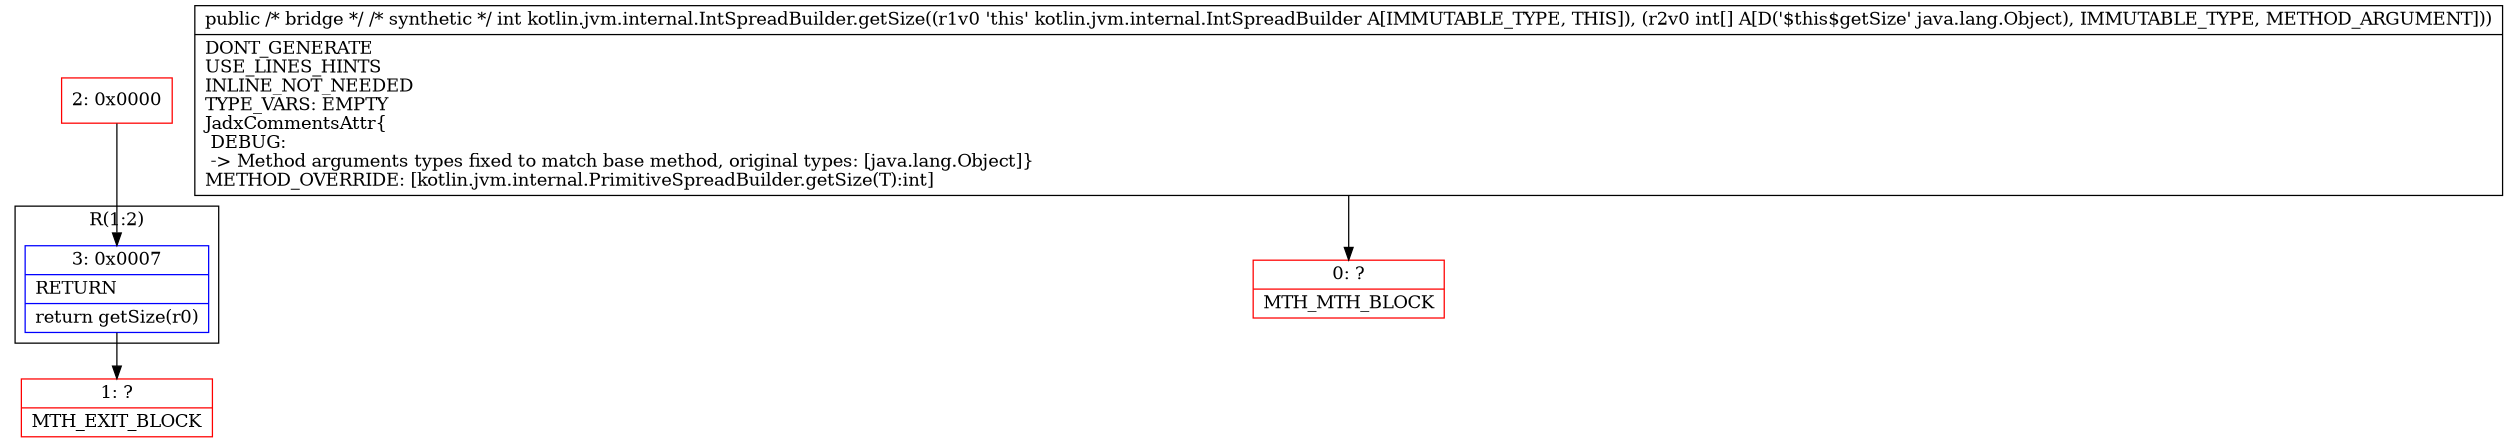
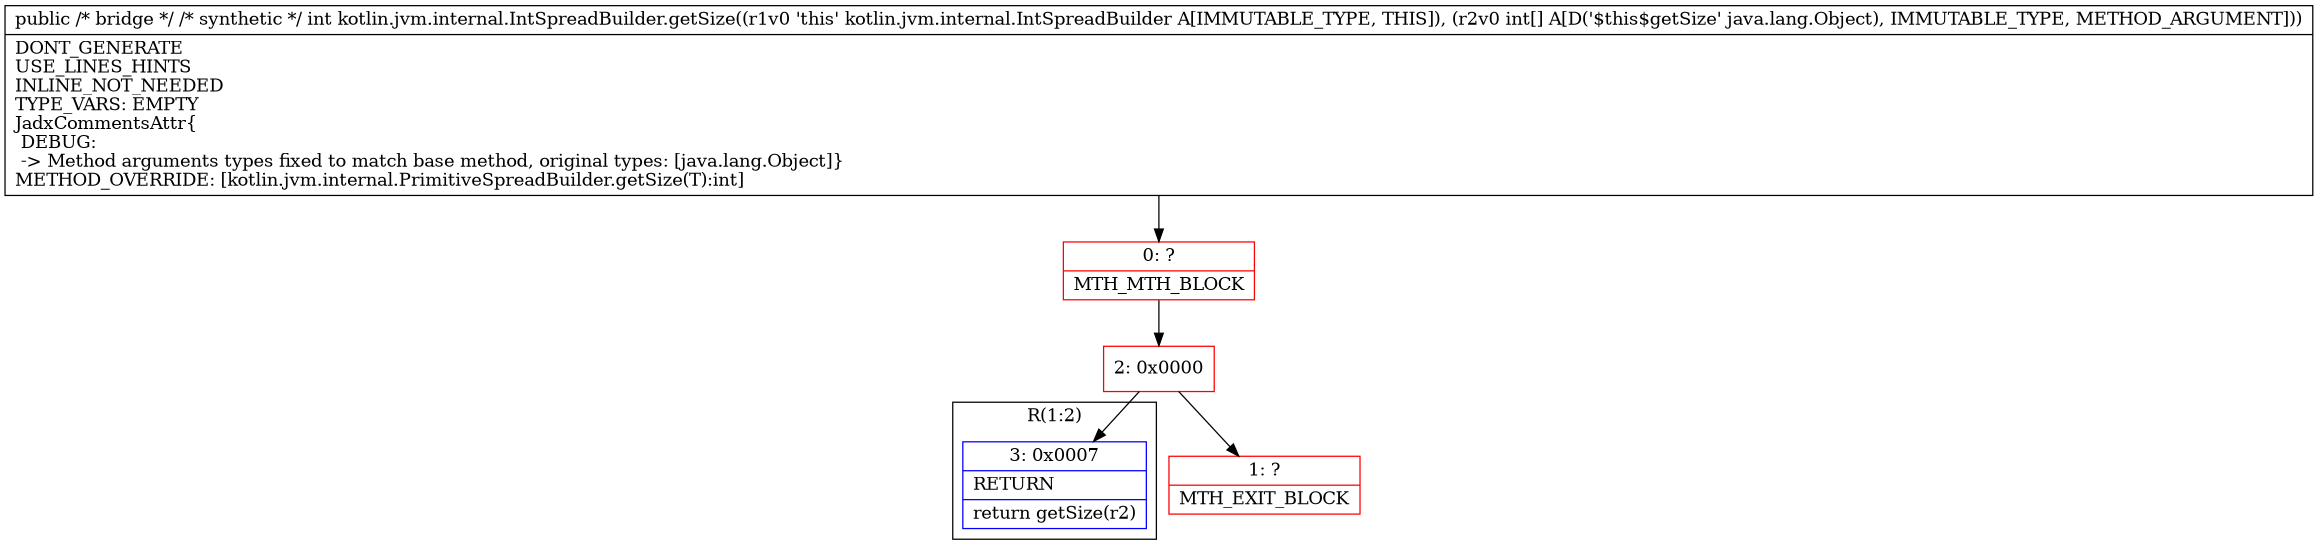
(117, 317) -> (1055, 513)
none -> (1159, 317)
(117, 351) -> (1204, 419)
